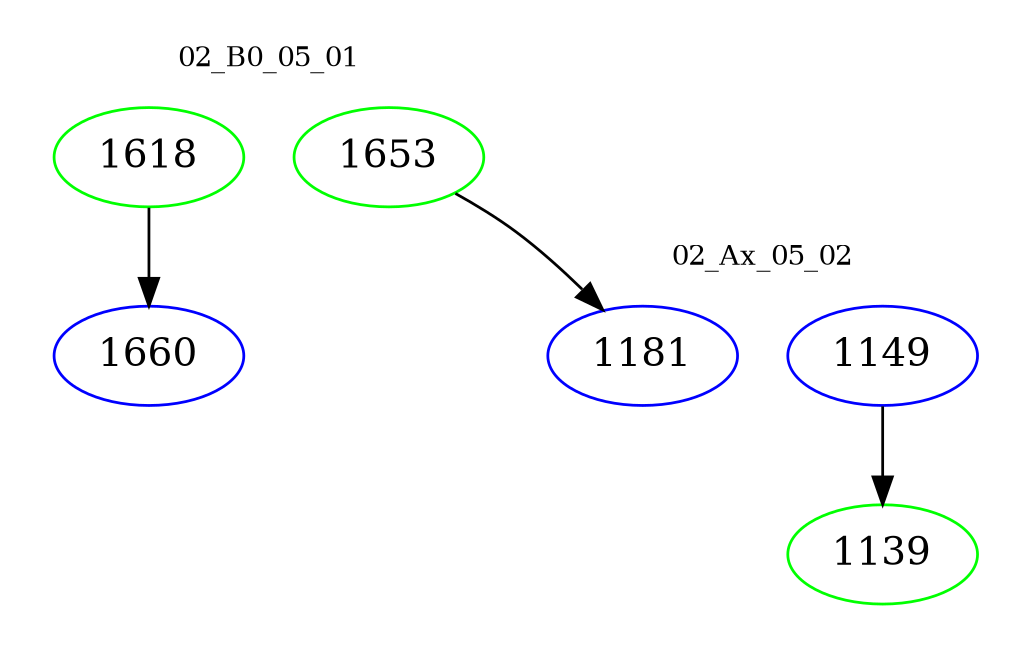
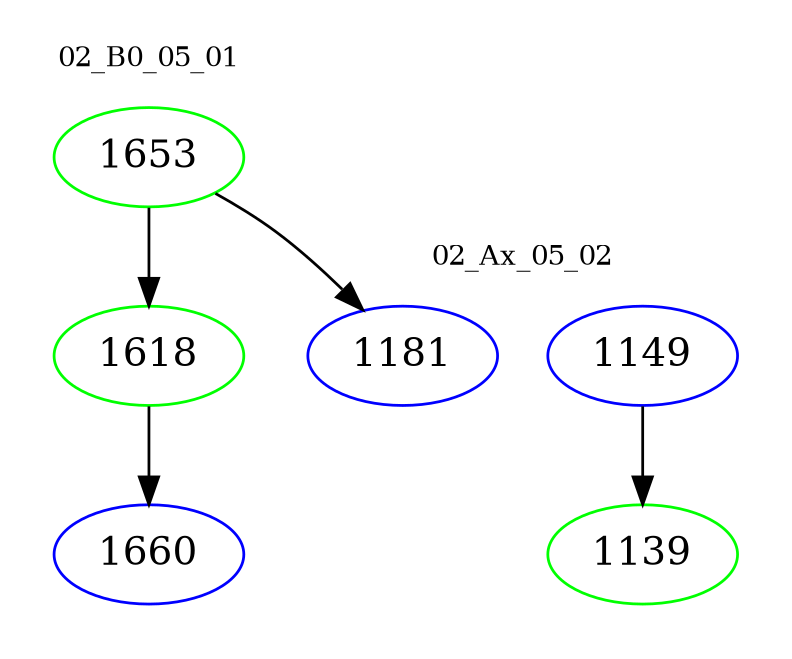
none -> (149, 243)
